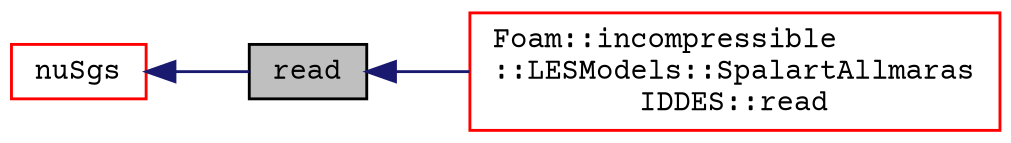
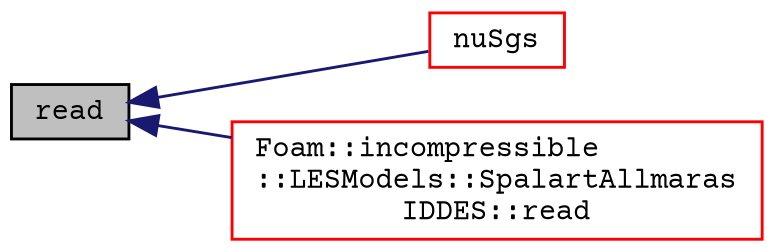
(212, 72) -> (293, 74)
